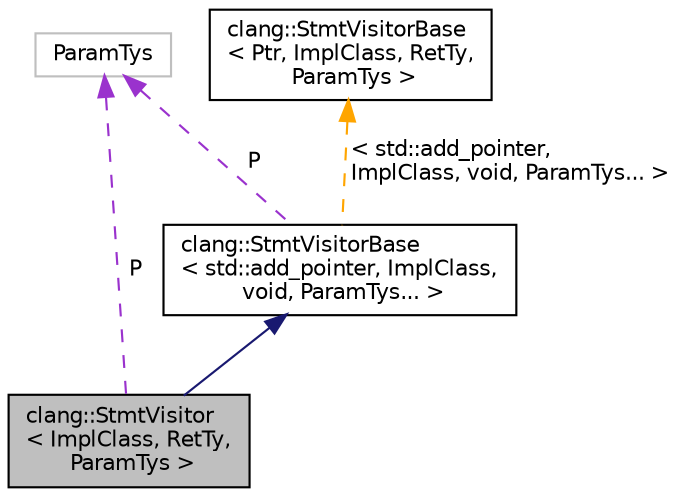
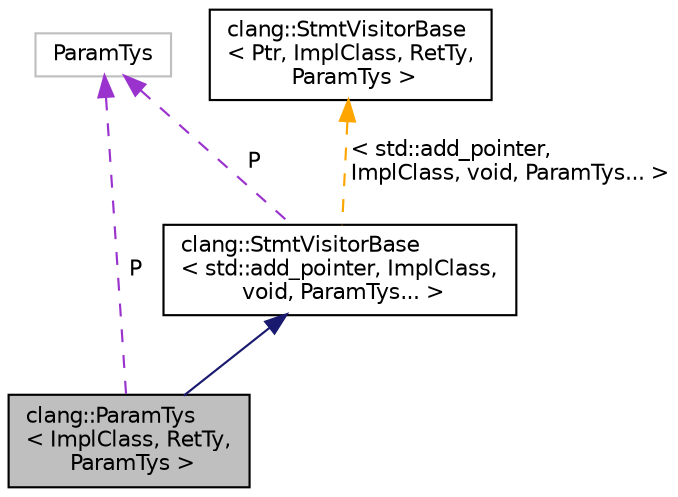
(129, 441) -> (129, 441)
